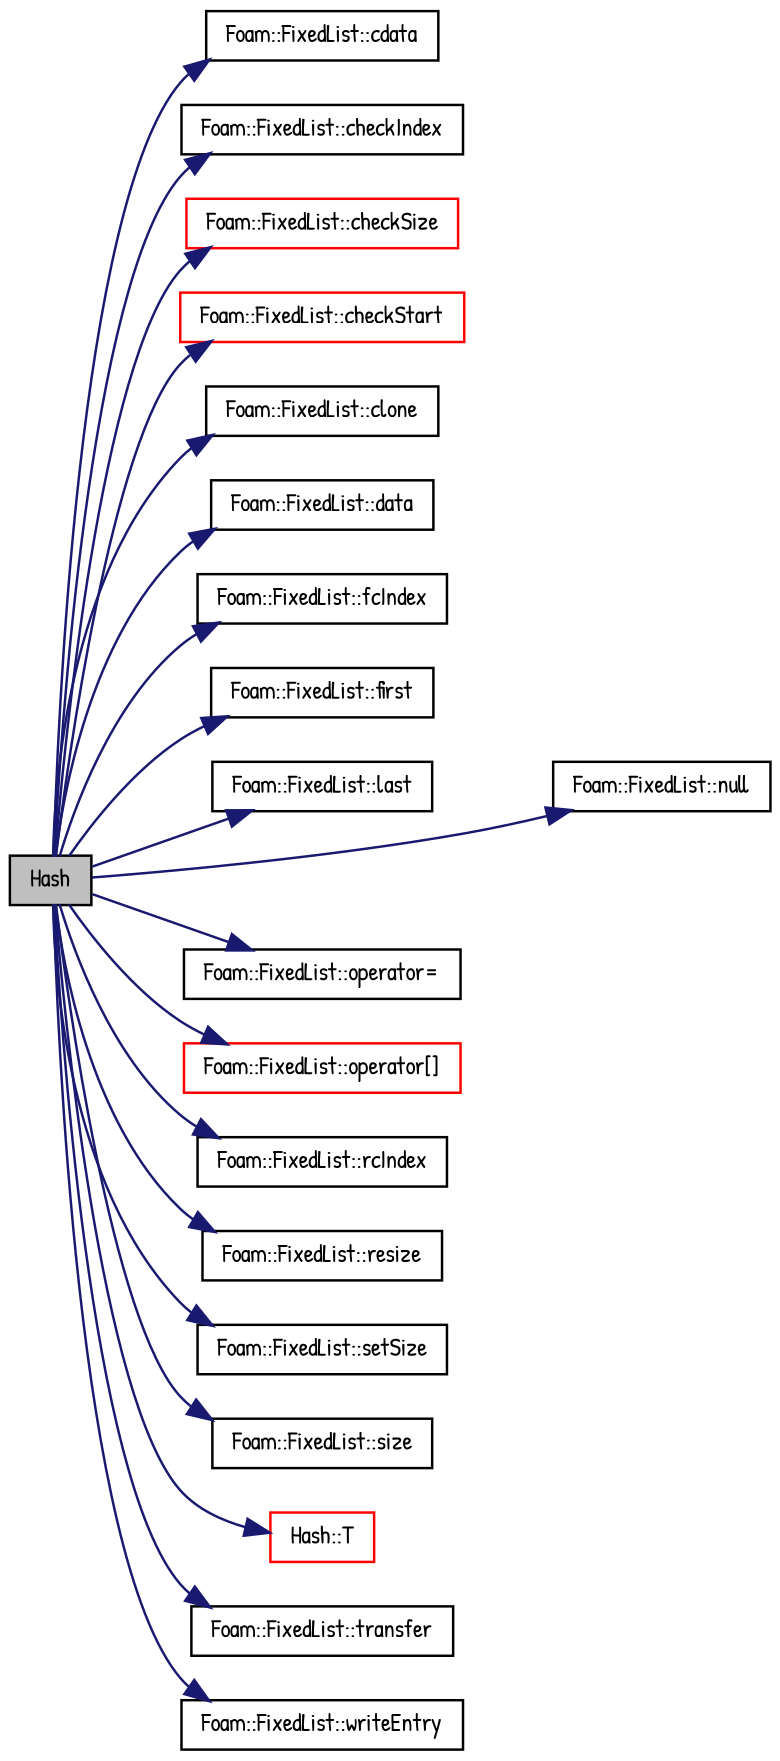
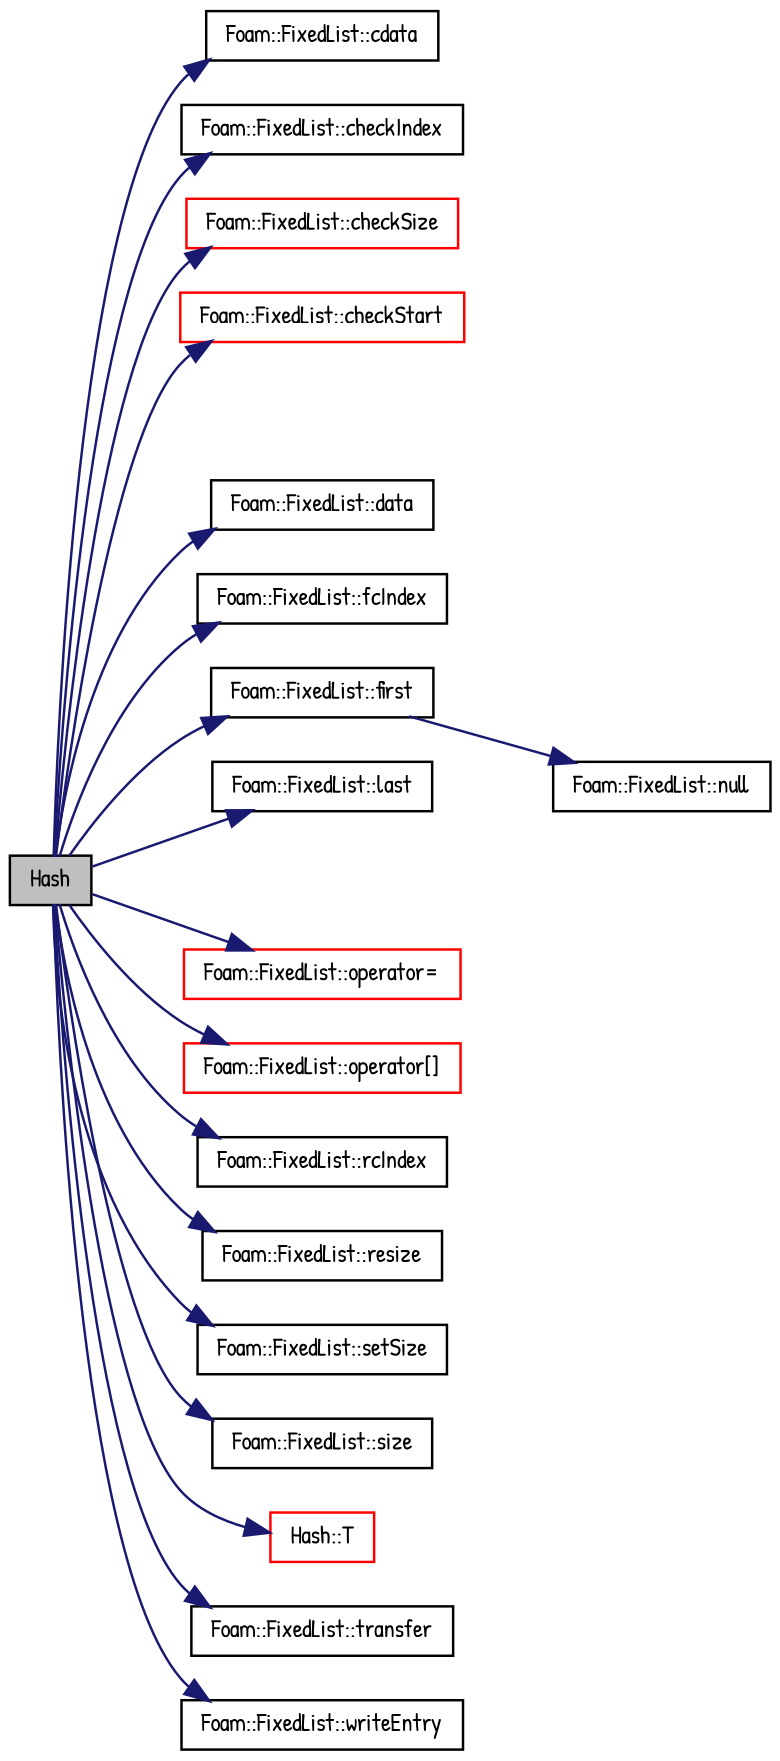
(322, 411) -> none
(321, 855) -> (480, 736)
(322, 974) -> (322, 974)
